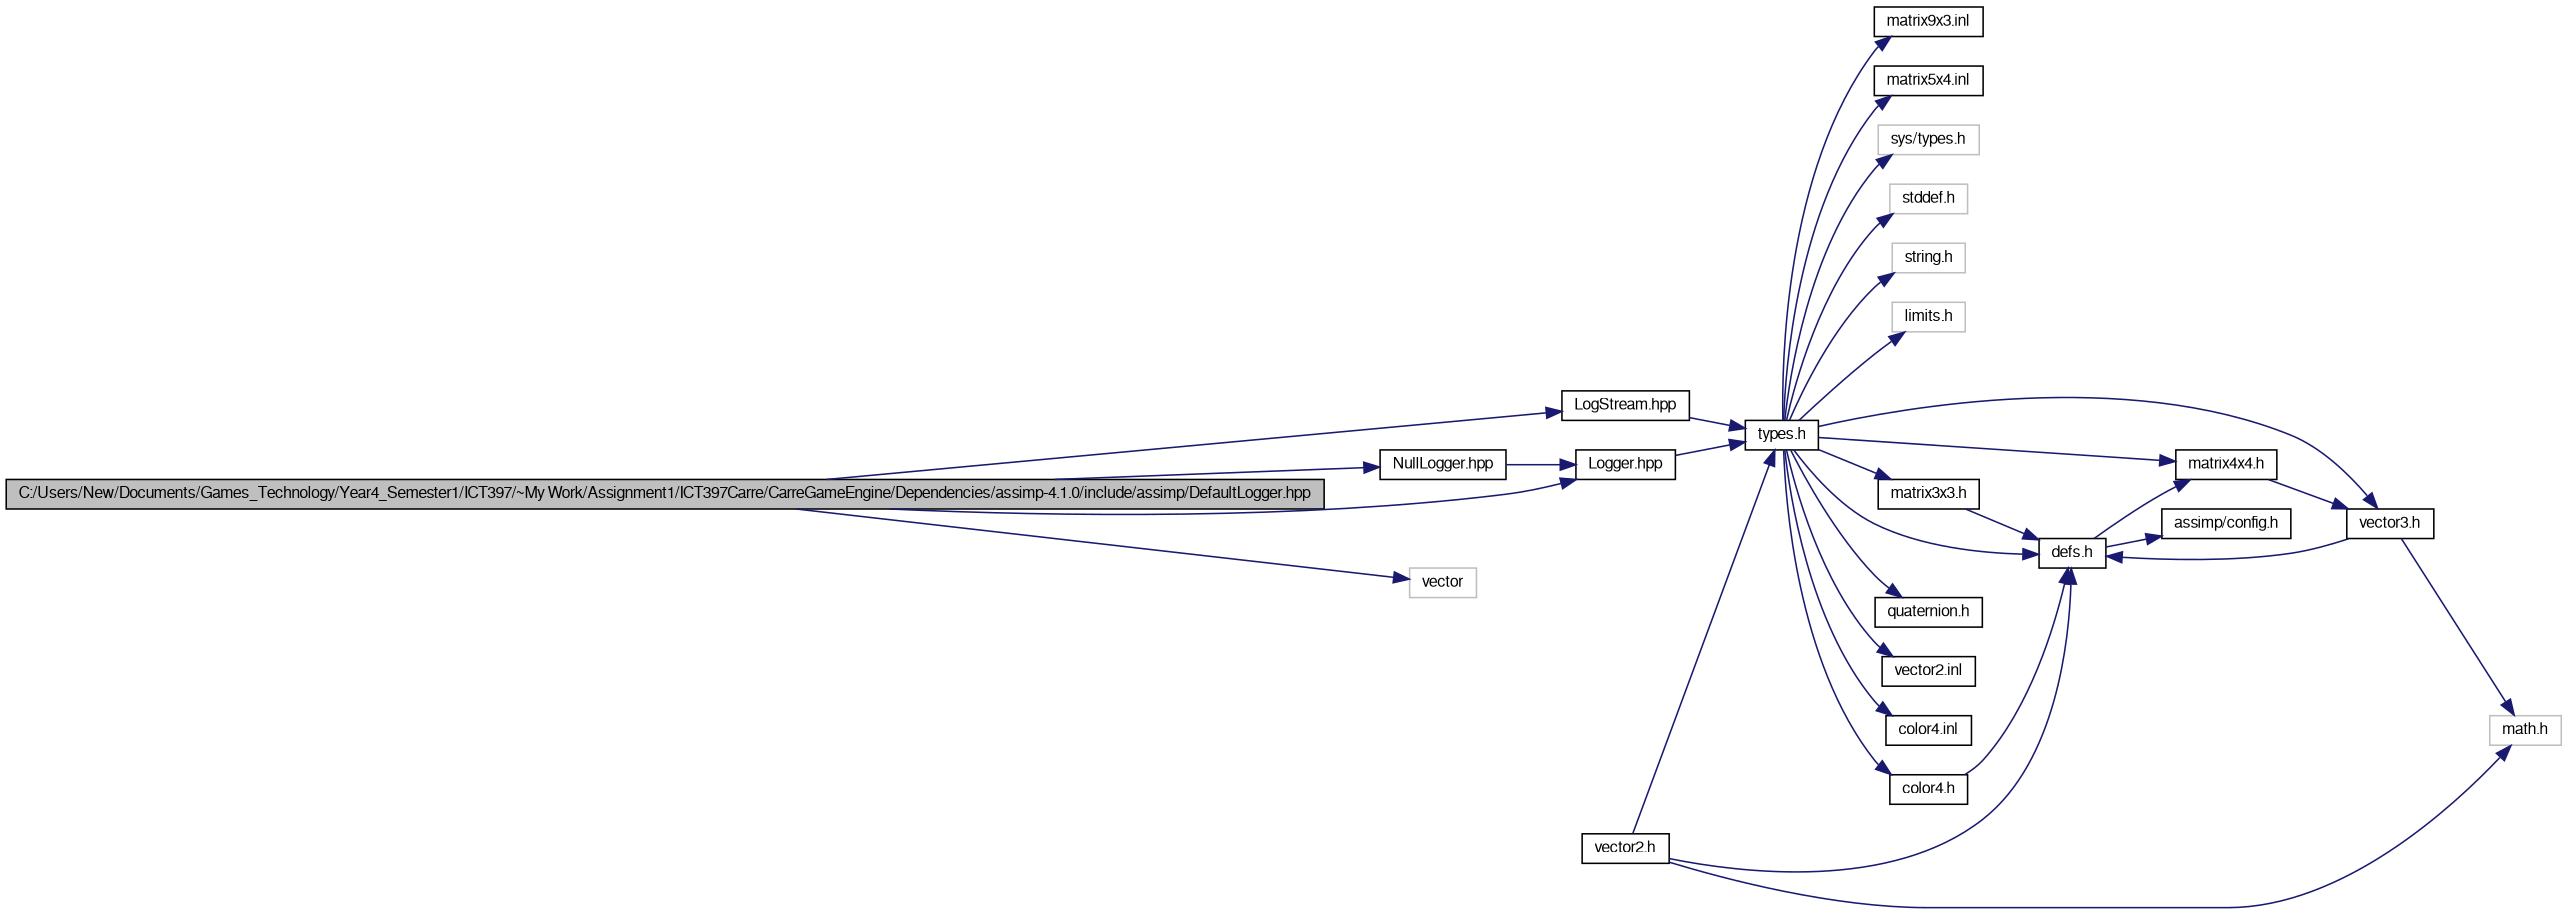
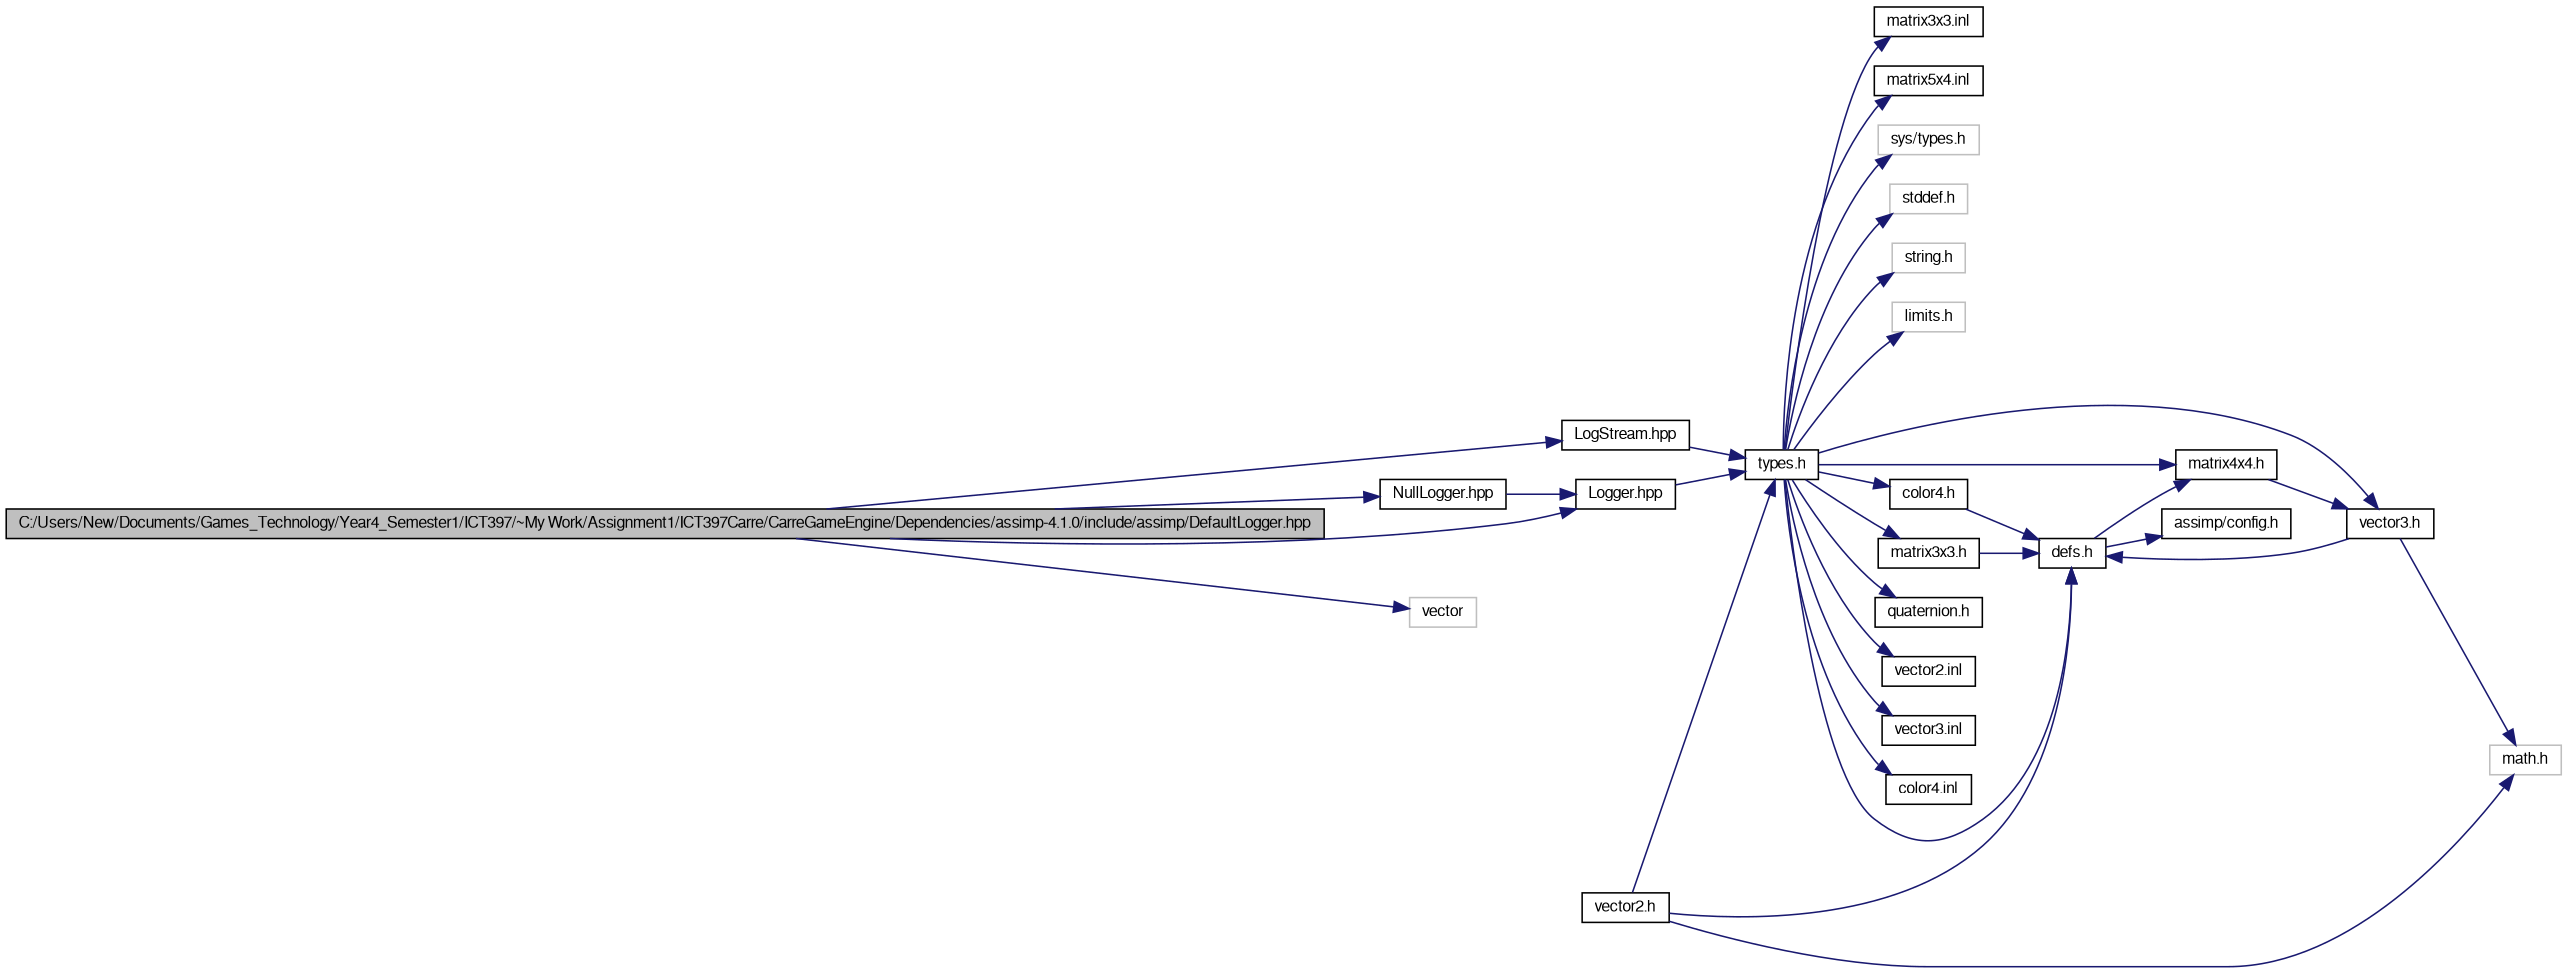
(1929, 22) -> (1929, 22)
none -> (1929, 730)
